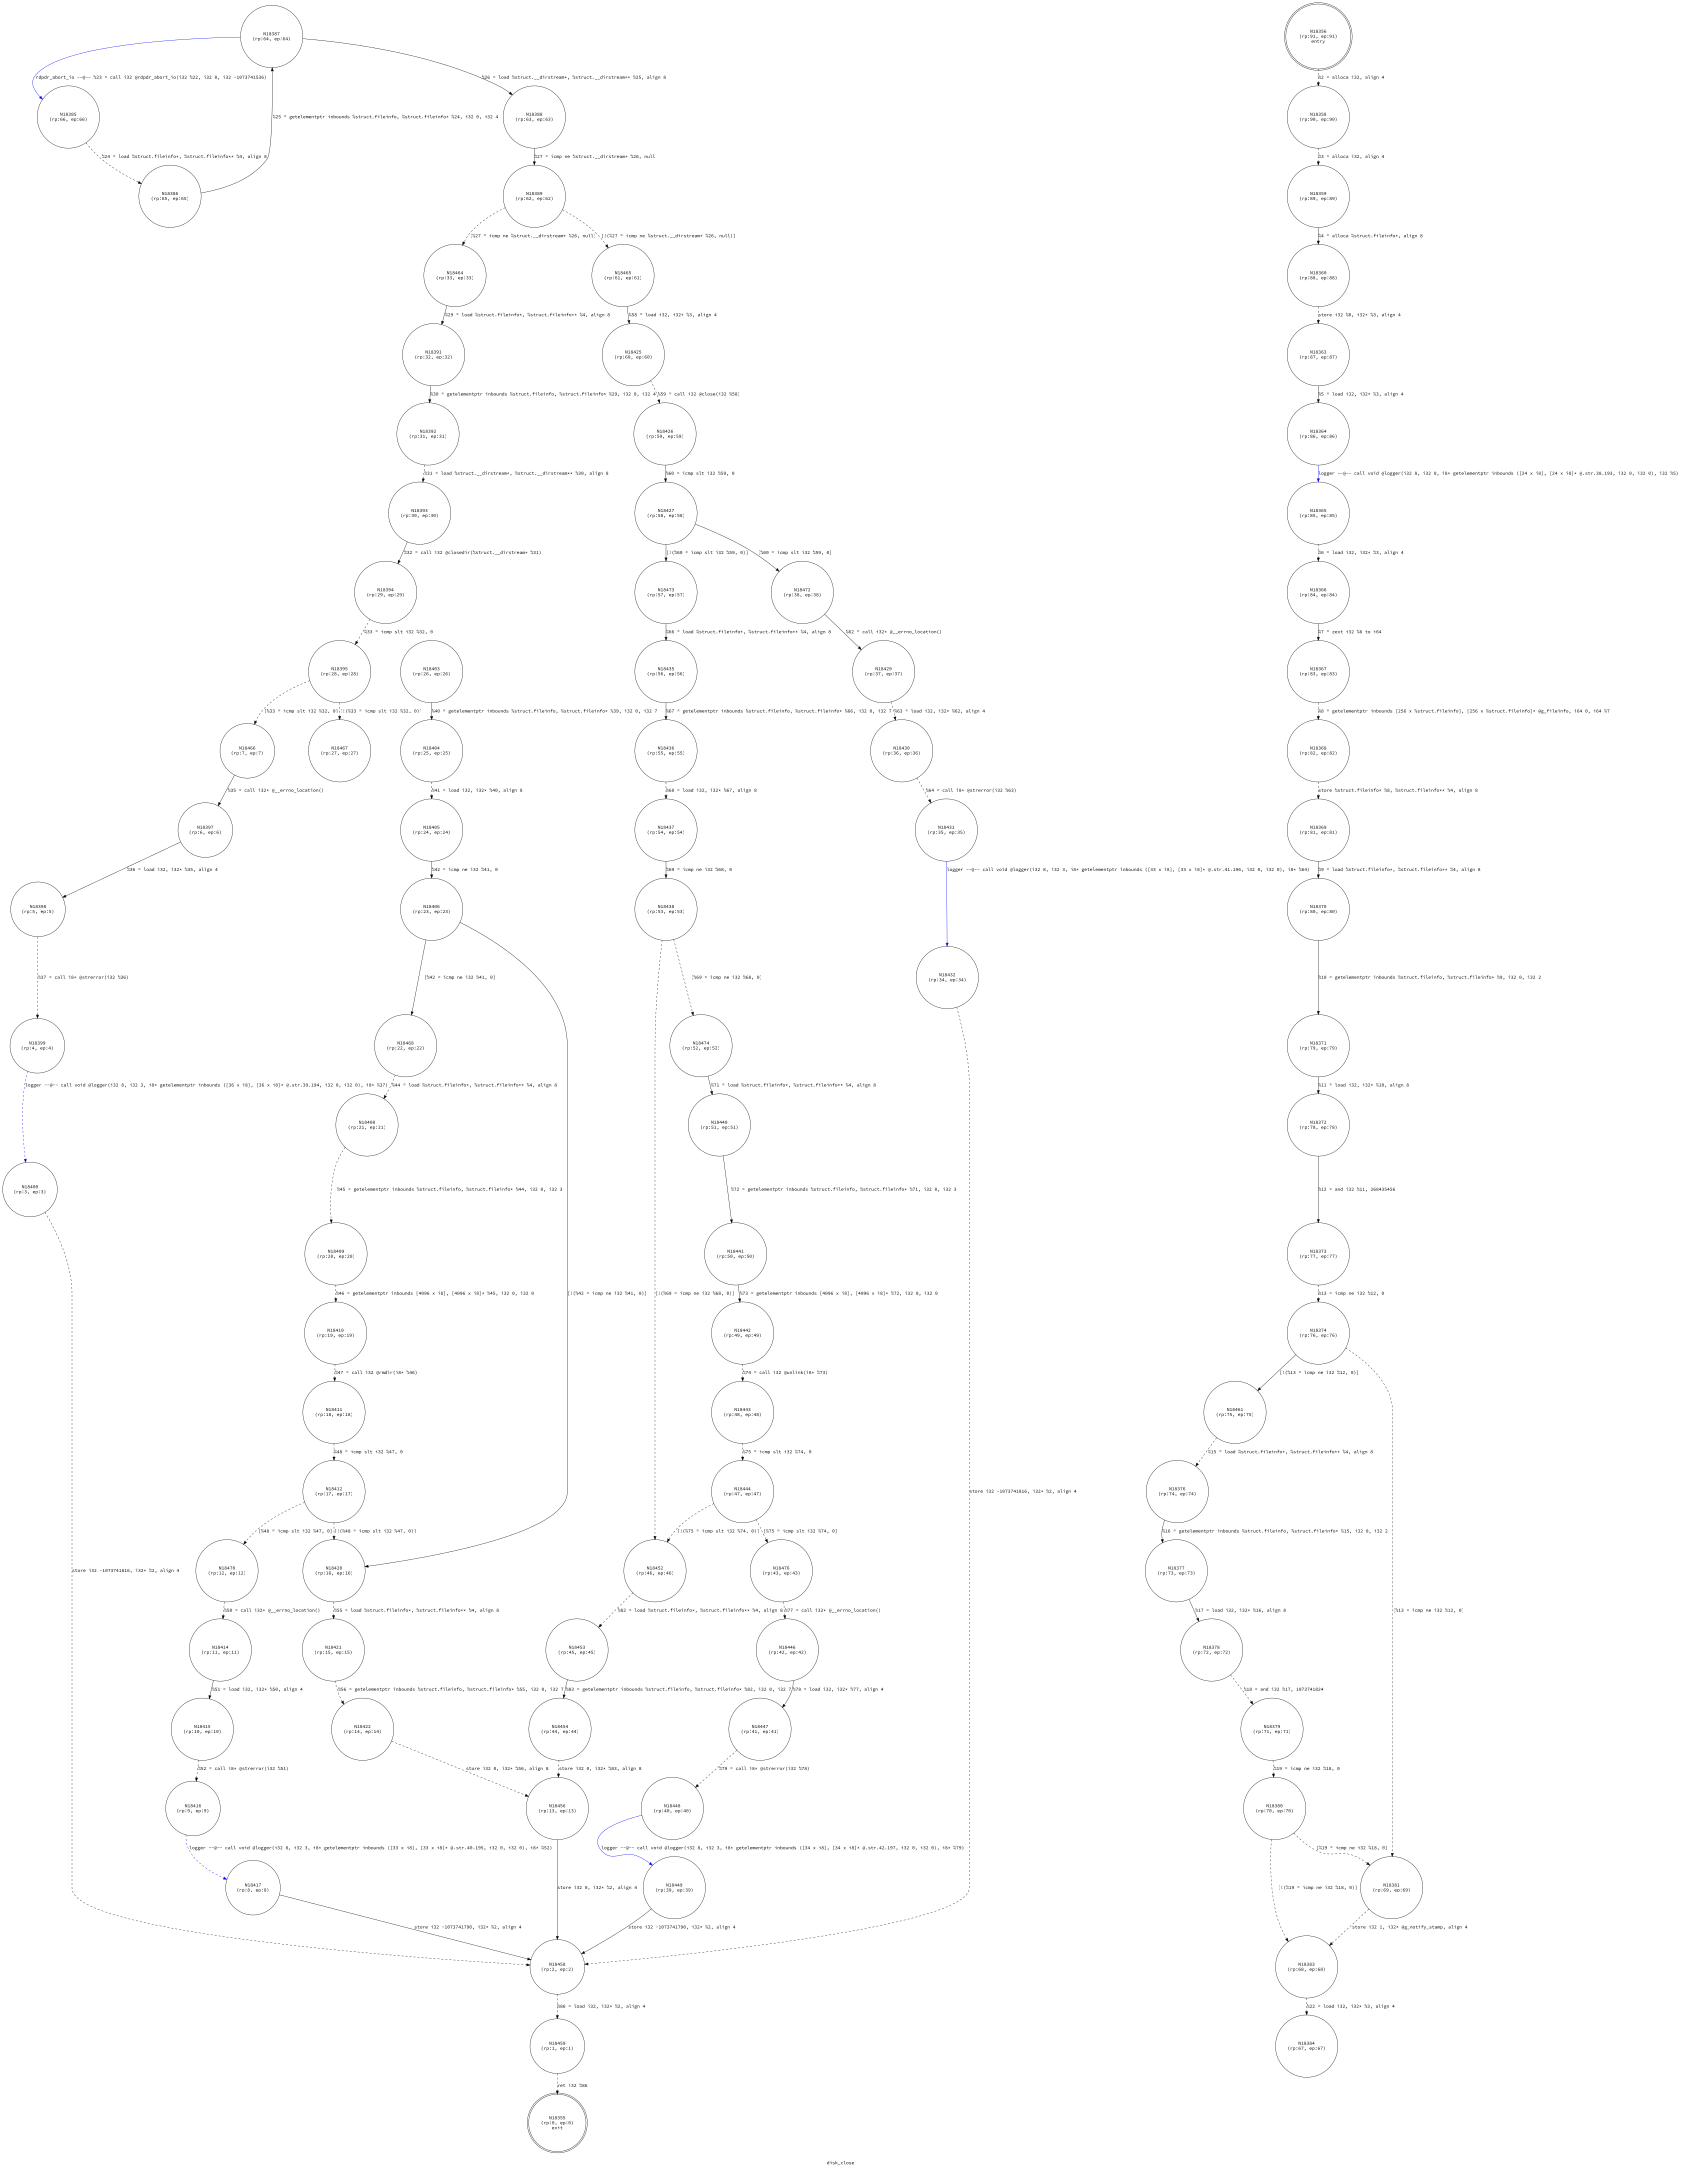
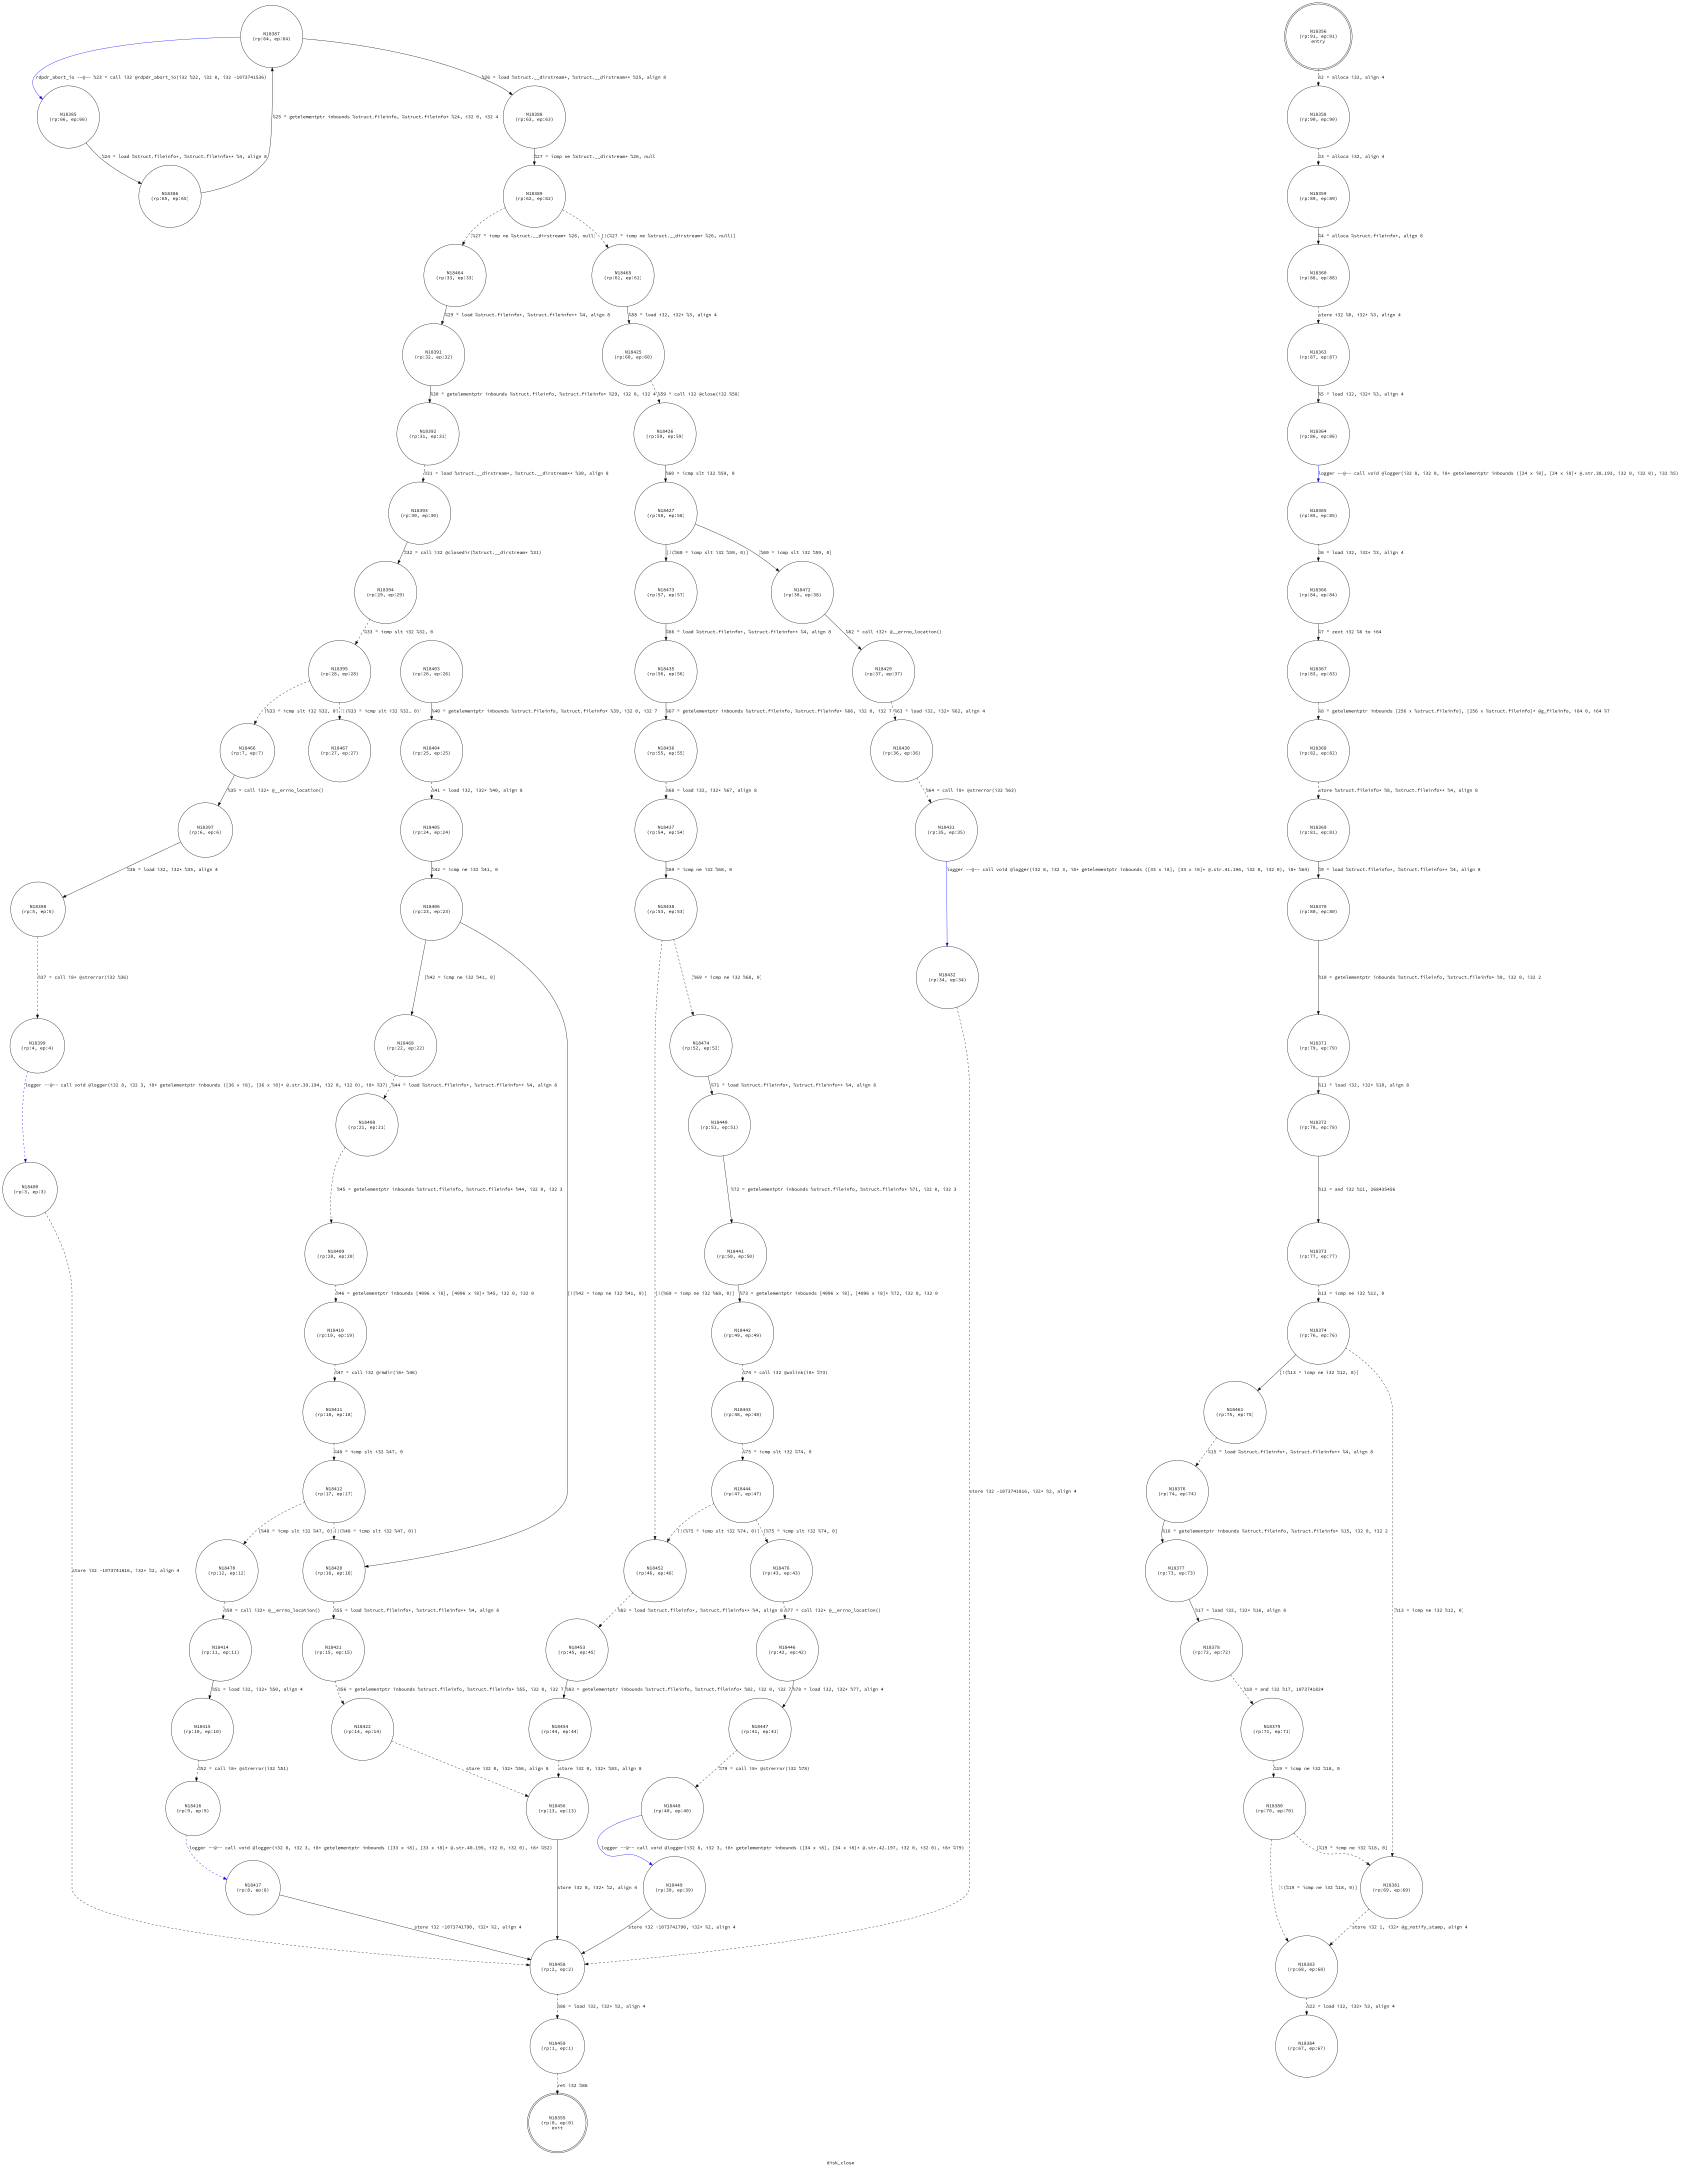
(110, 165) -> (110, 165)
